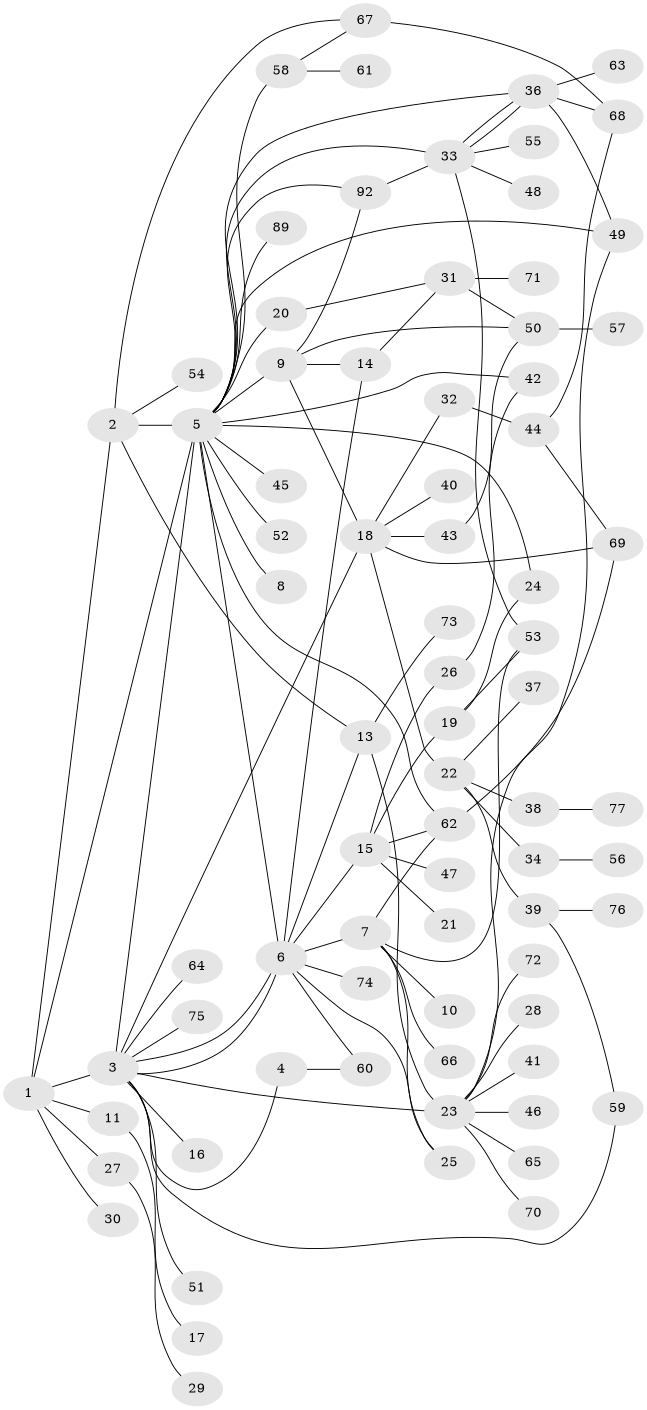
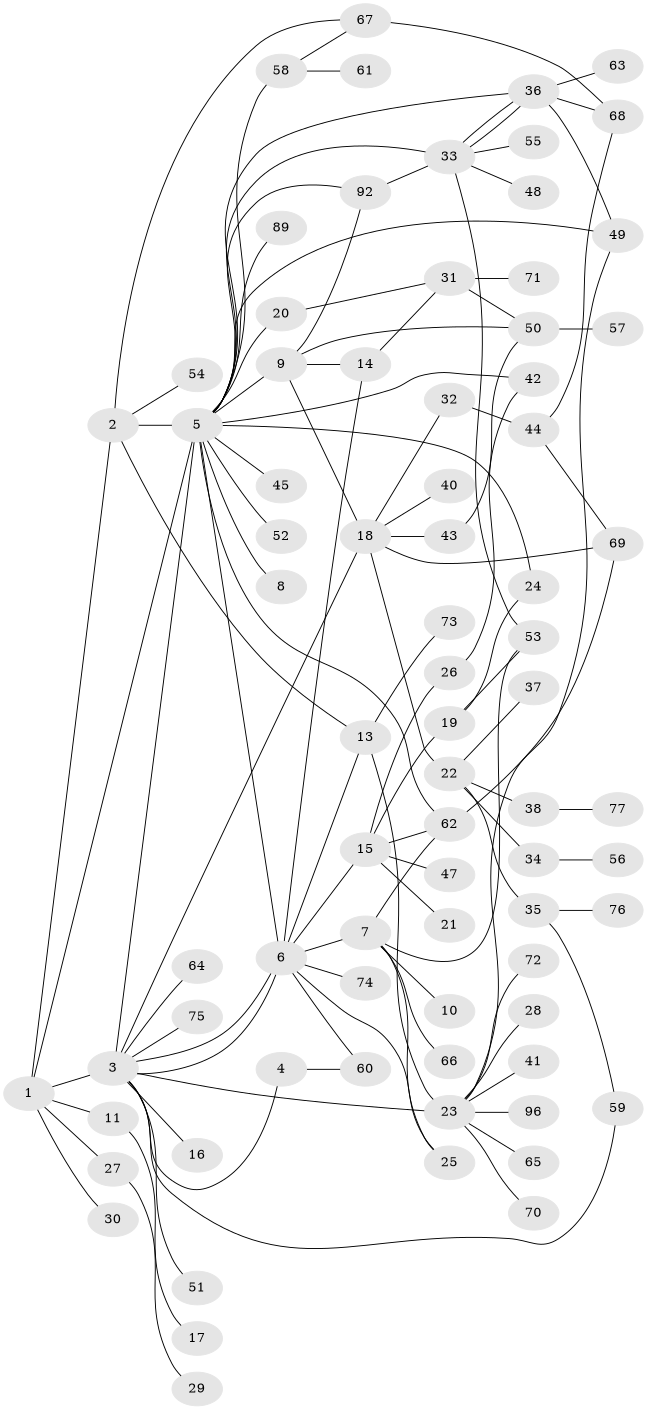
(534, 910) -> (534, 910)
(534, 1112) -> (534, 1112)
